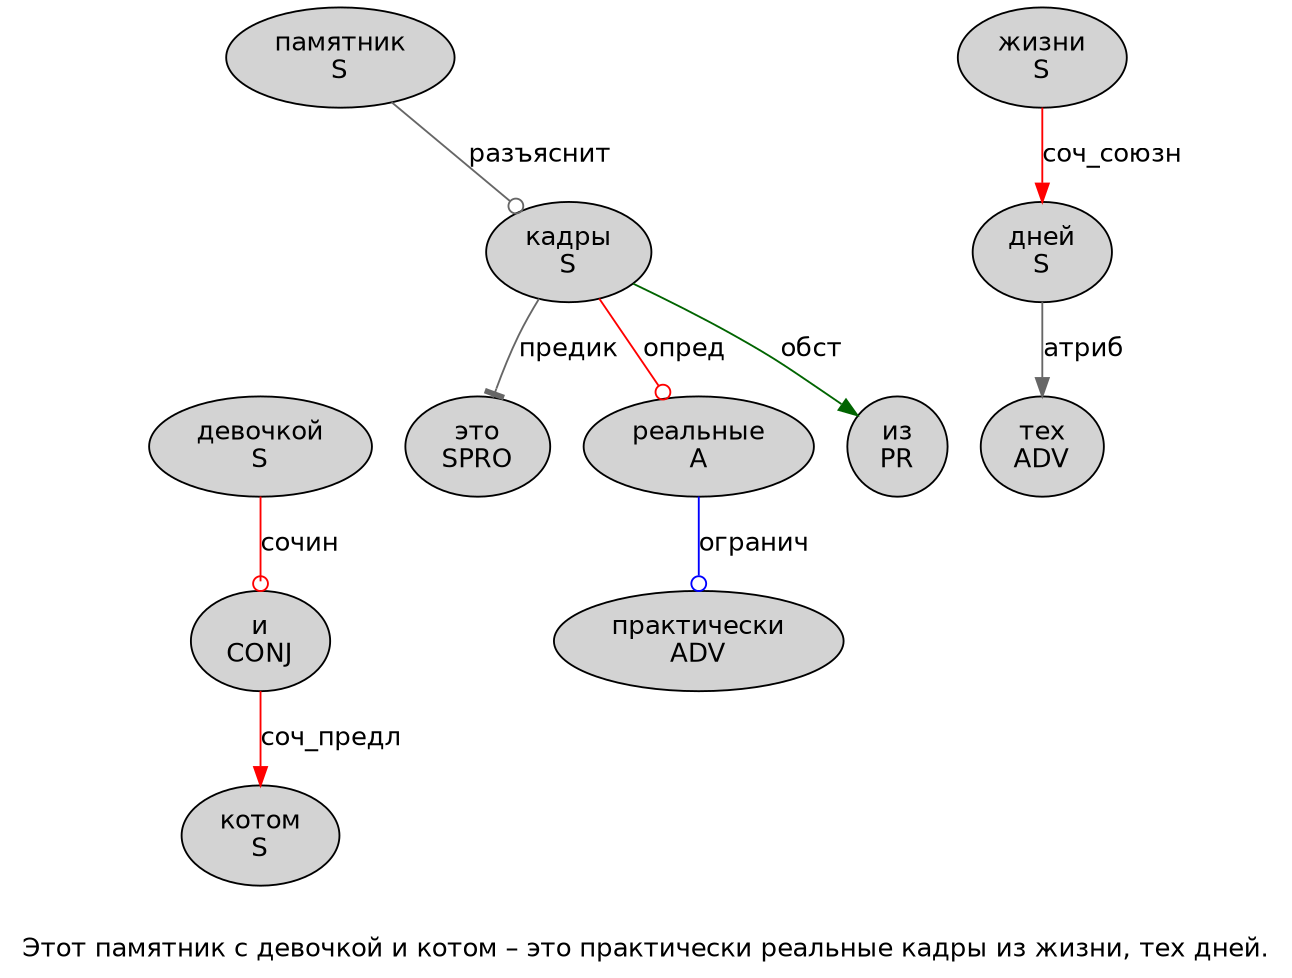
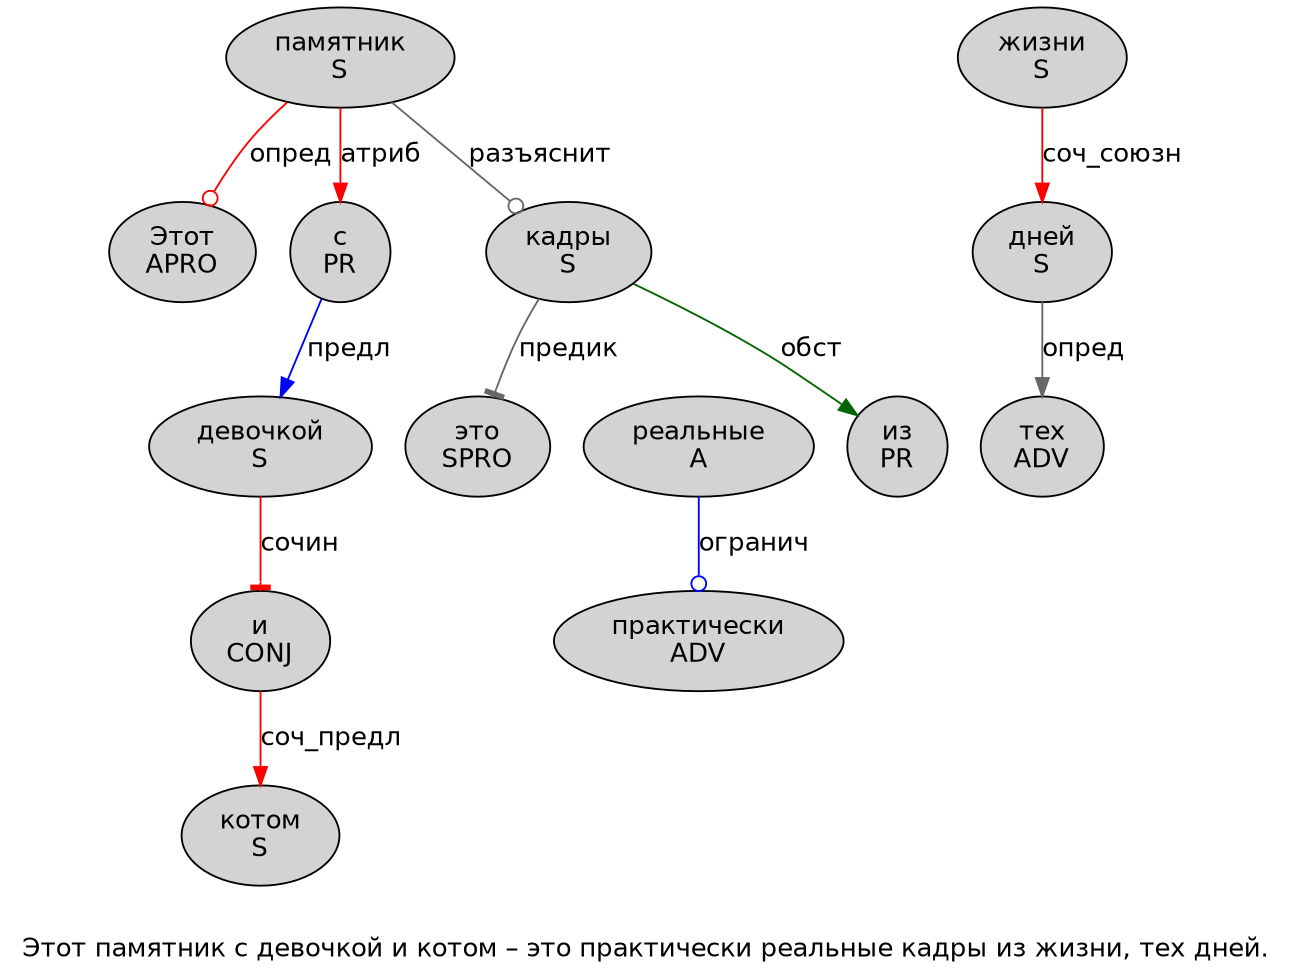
none -> (183, 252)
none -> (340, 252)
(629, 342) -> none
(1084, 349) -> (1084, 349)
(261, 539) -> (261, 539)
